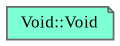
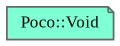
(60, 23) -> (60, 23)
